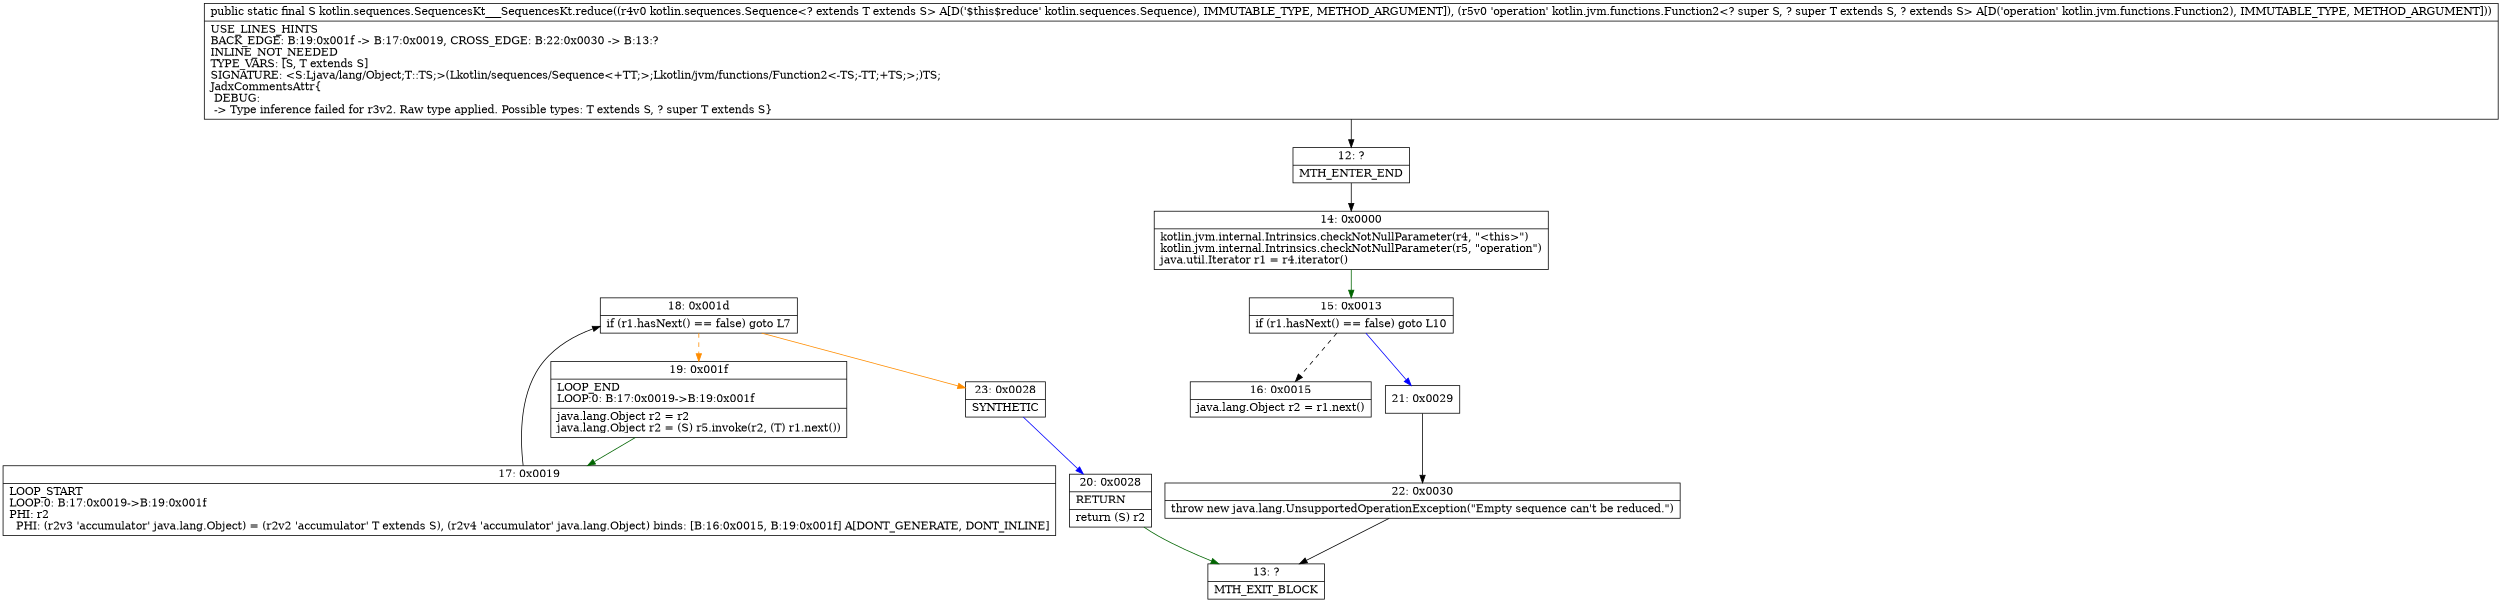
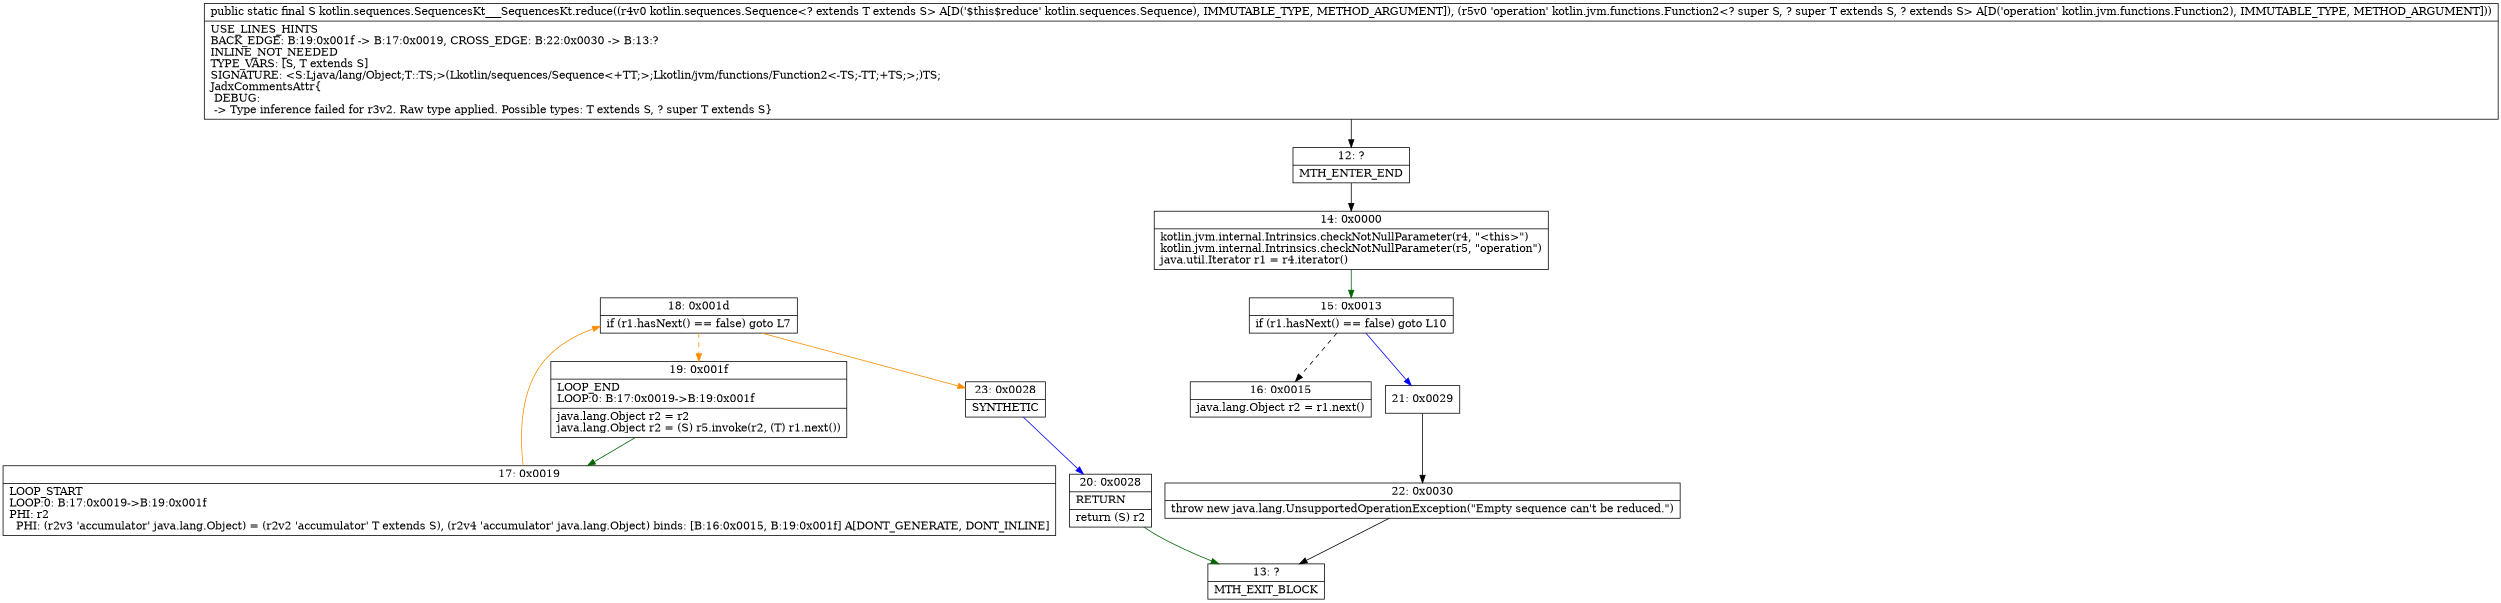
(531, 383) -> (531, 383)
